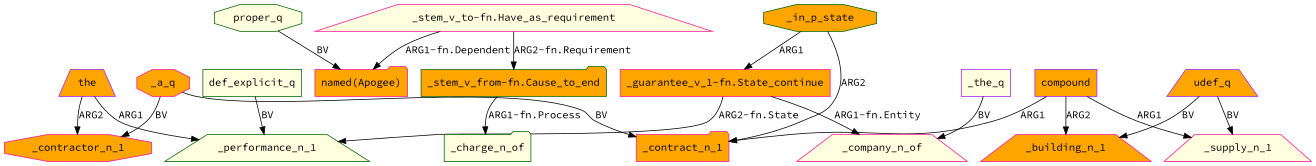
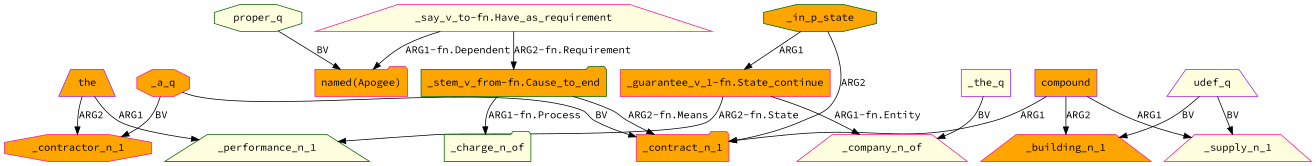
(514, 18) -> (514, 18)
(252, 83) -> none
(1212, 83) -> (1212, 83)
none -> (612, 110)
